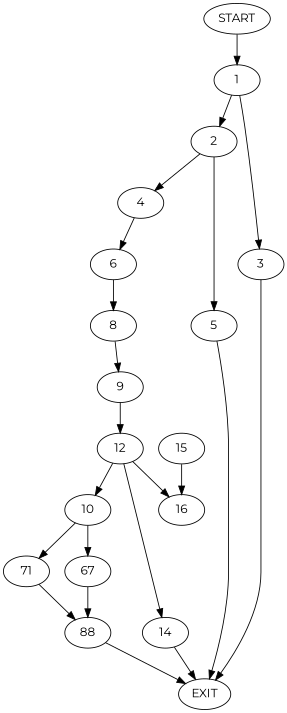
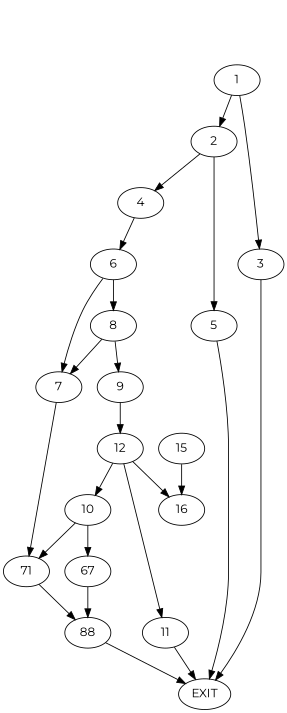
(237, 19) -> none
none -> (59, 387)
(165, 633) -> (165, 633)
